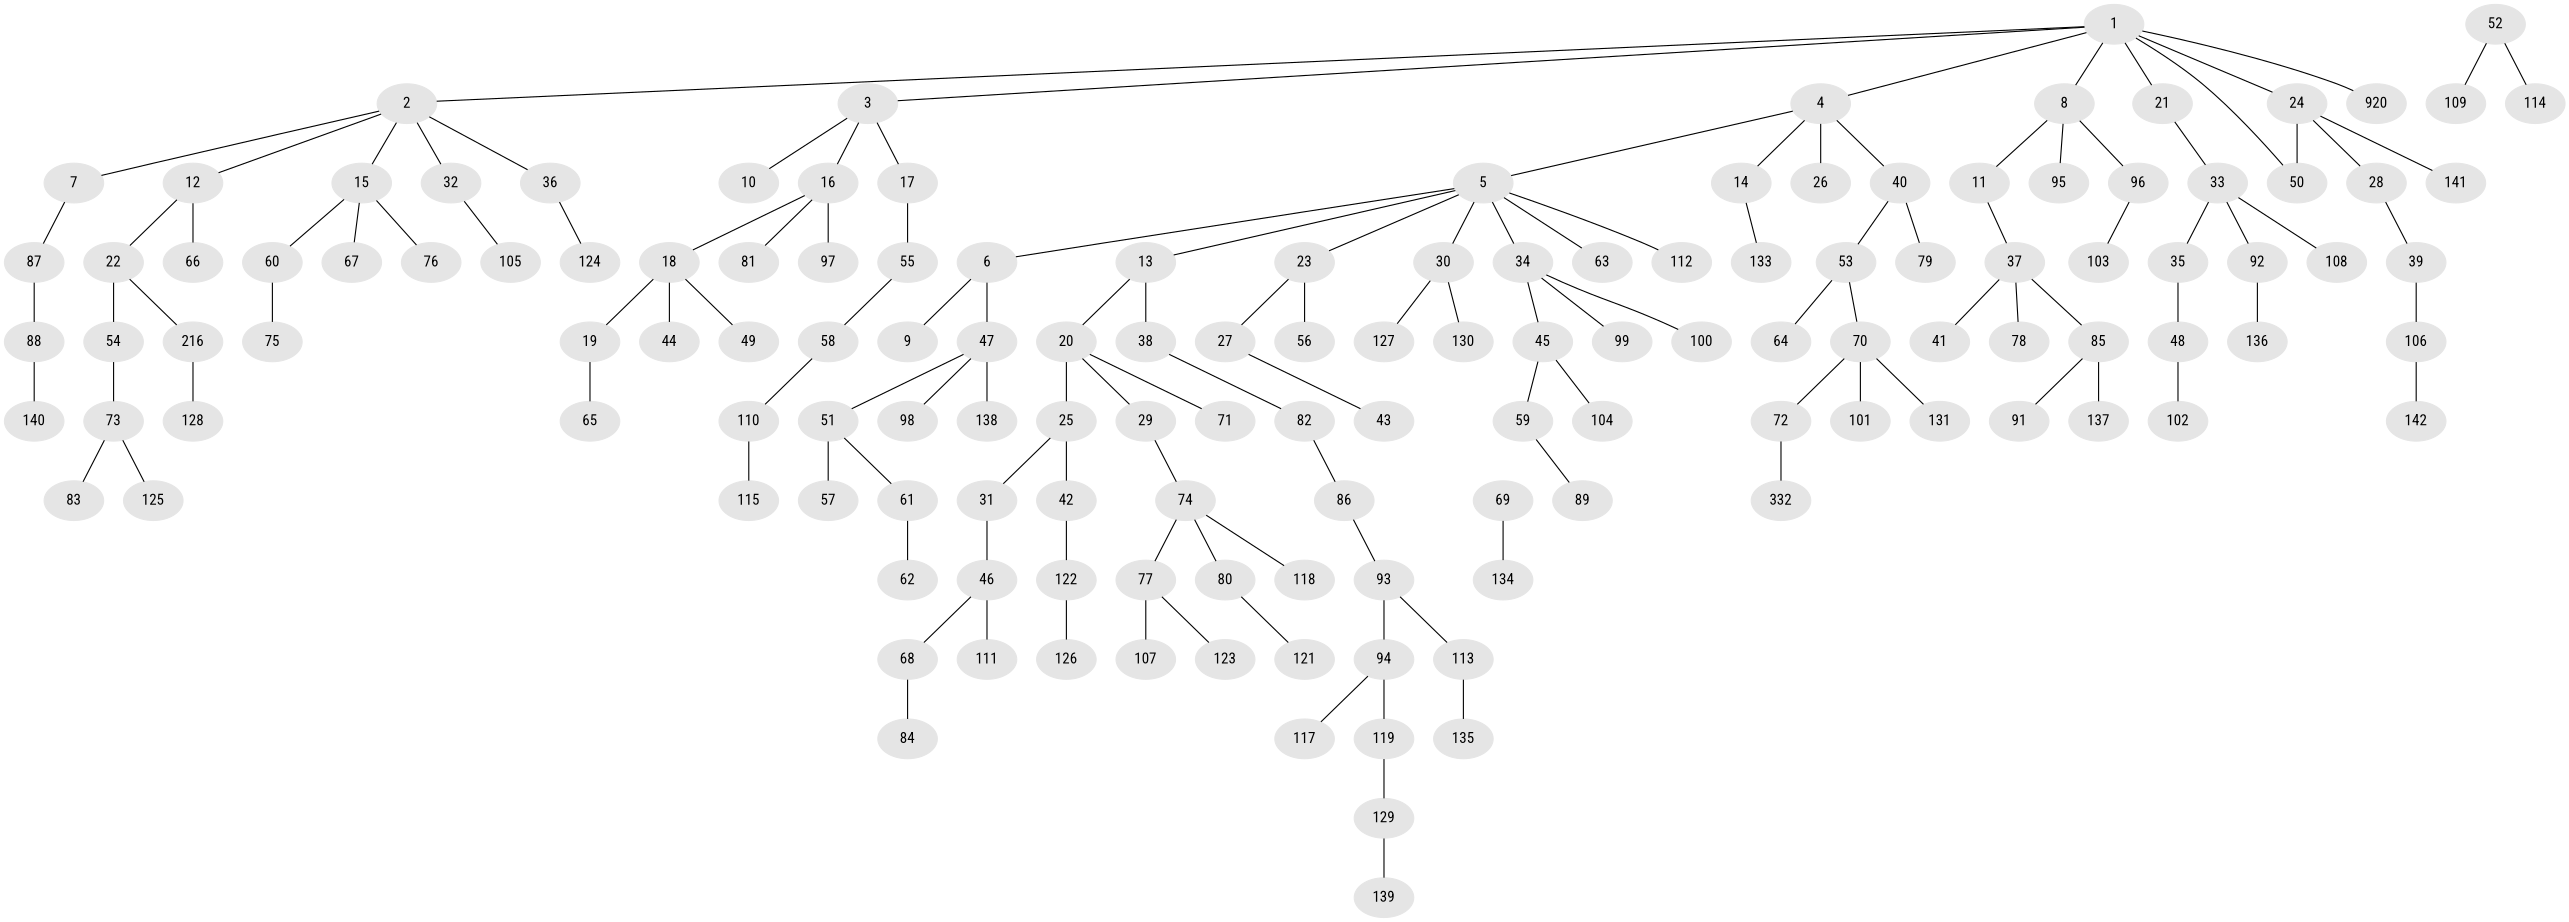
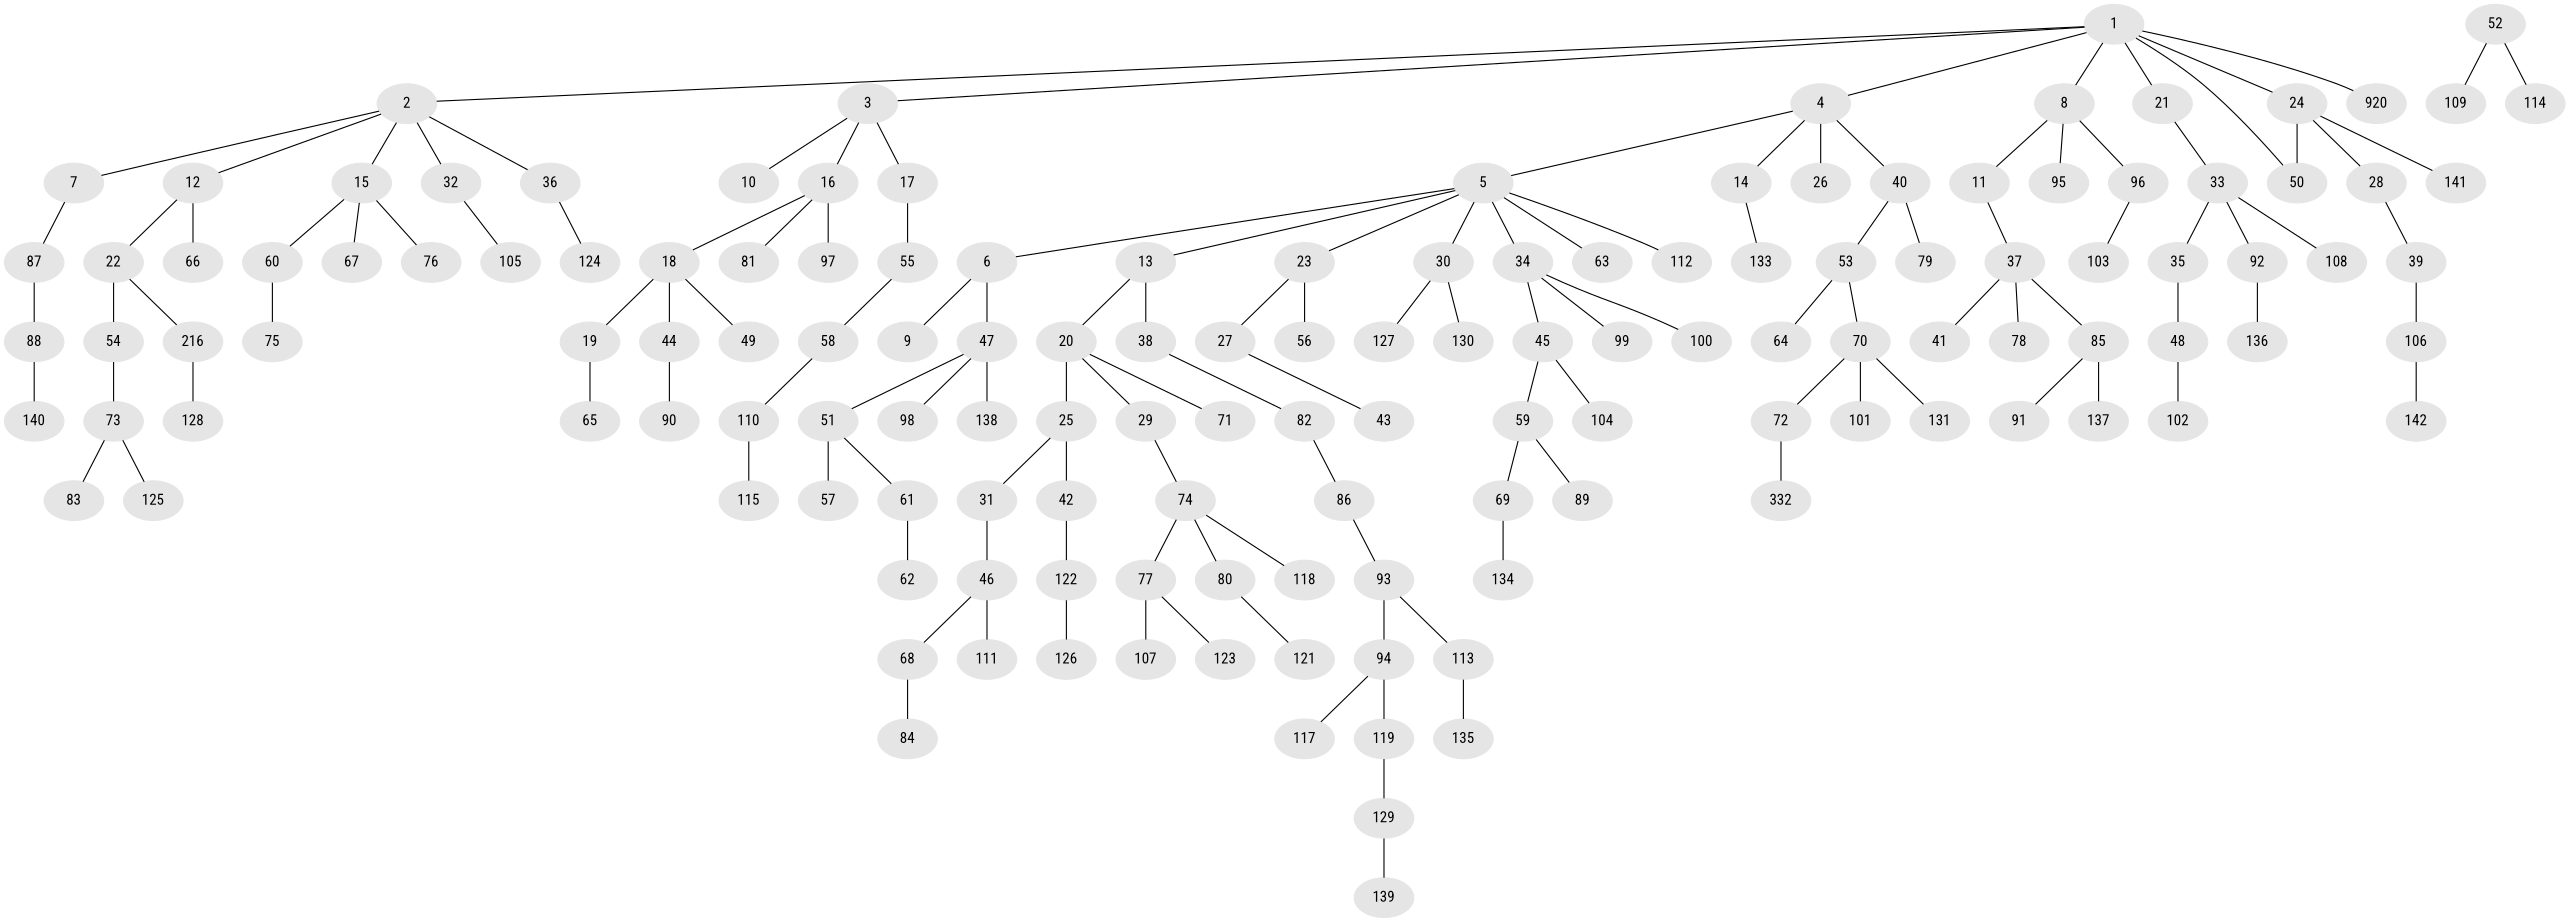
none -> (669, 421)
none -> (1513, 461)
